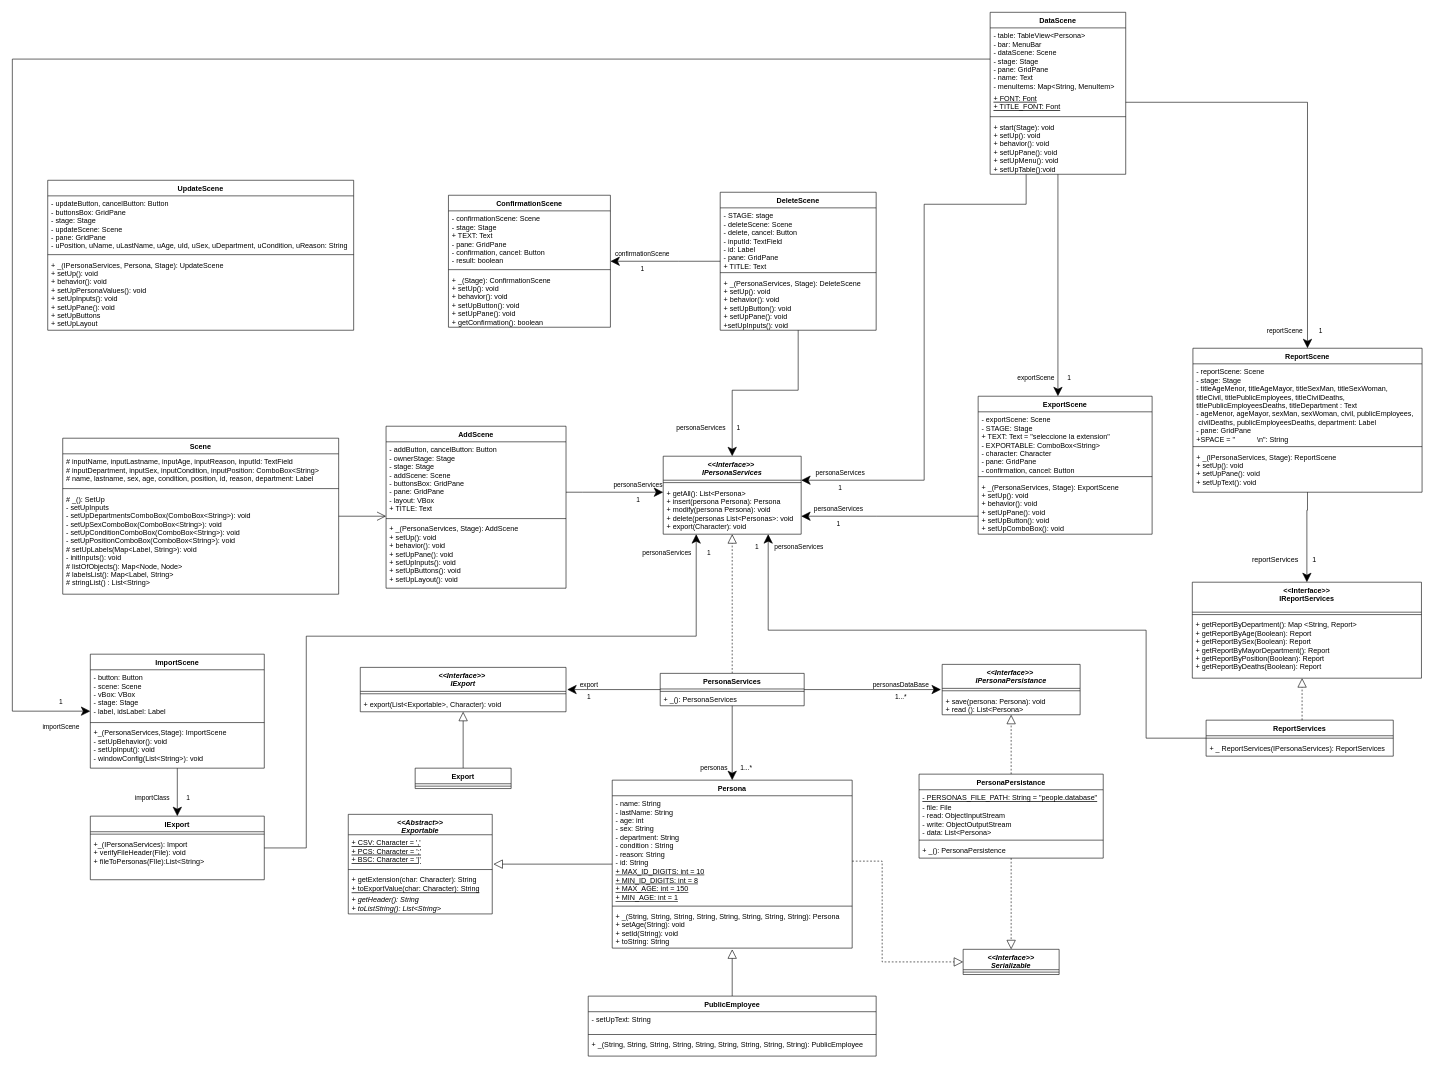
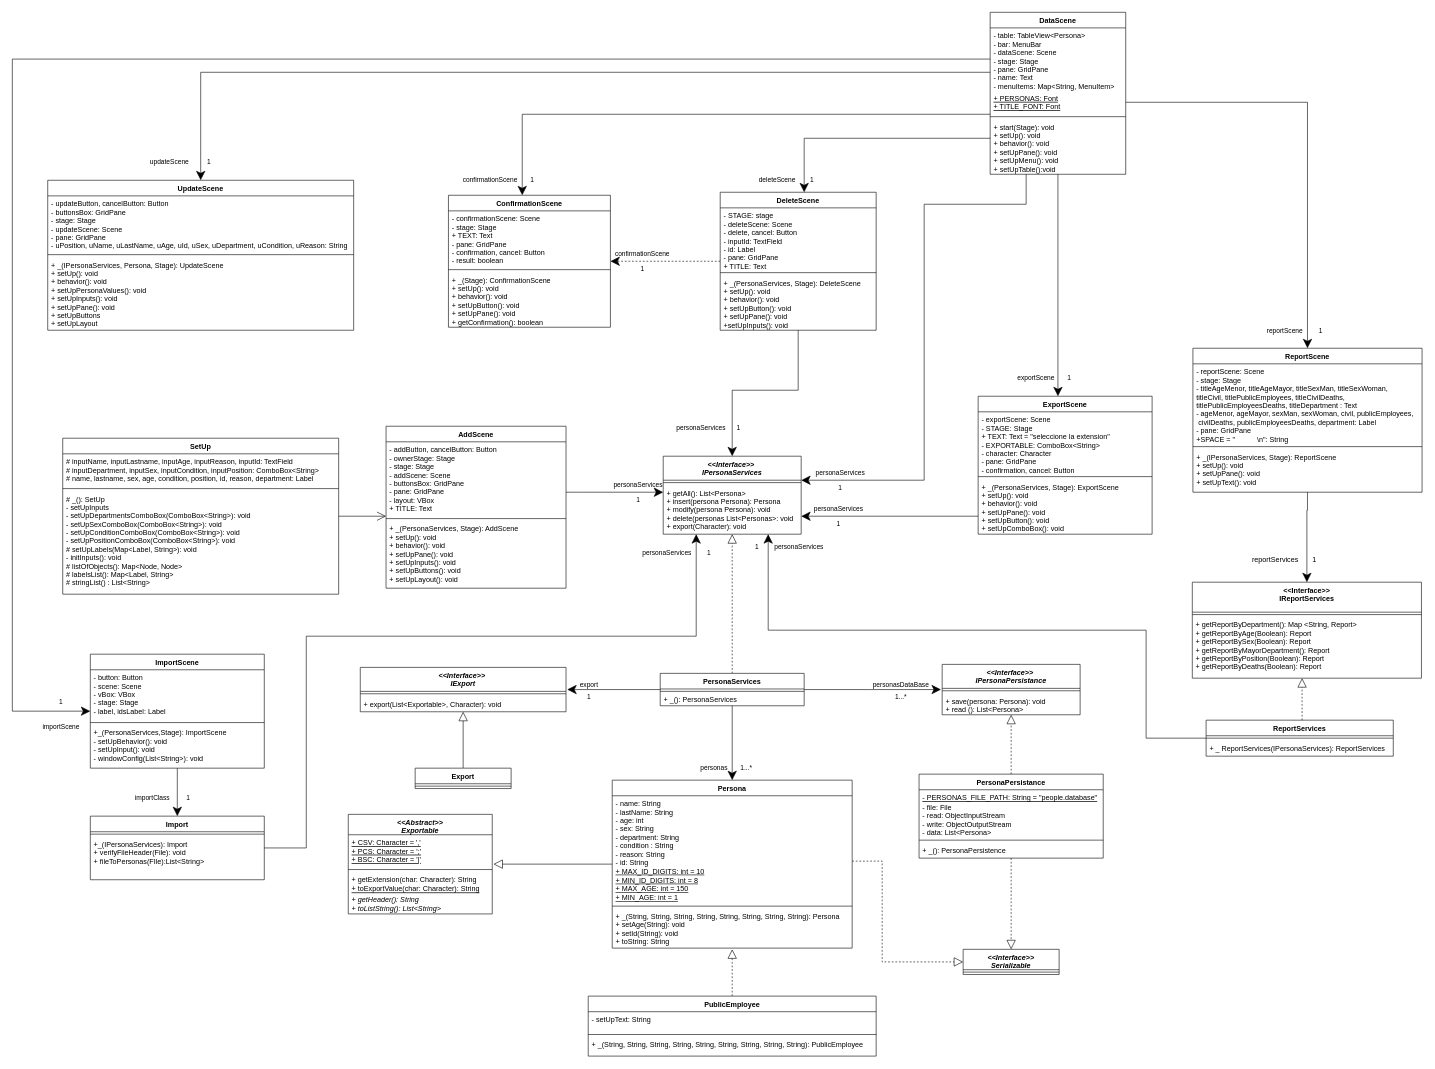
none -> (201, 72)
(1015, 98) -> (1023, 98)
none -> (522, 114)
none -> (804, 138)
(668, 261) -> (668, 261)
(200, 446) -> (200, 446)
(177, 824) -> (177, 824)
(732, 977) -> (732, 977)
